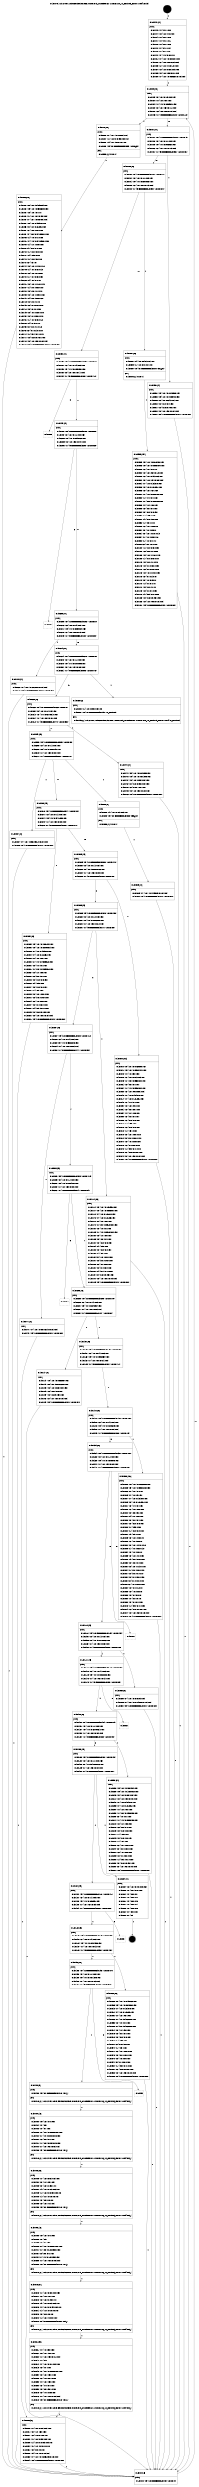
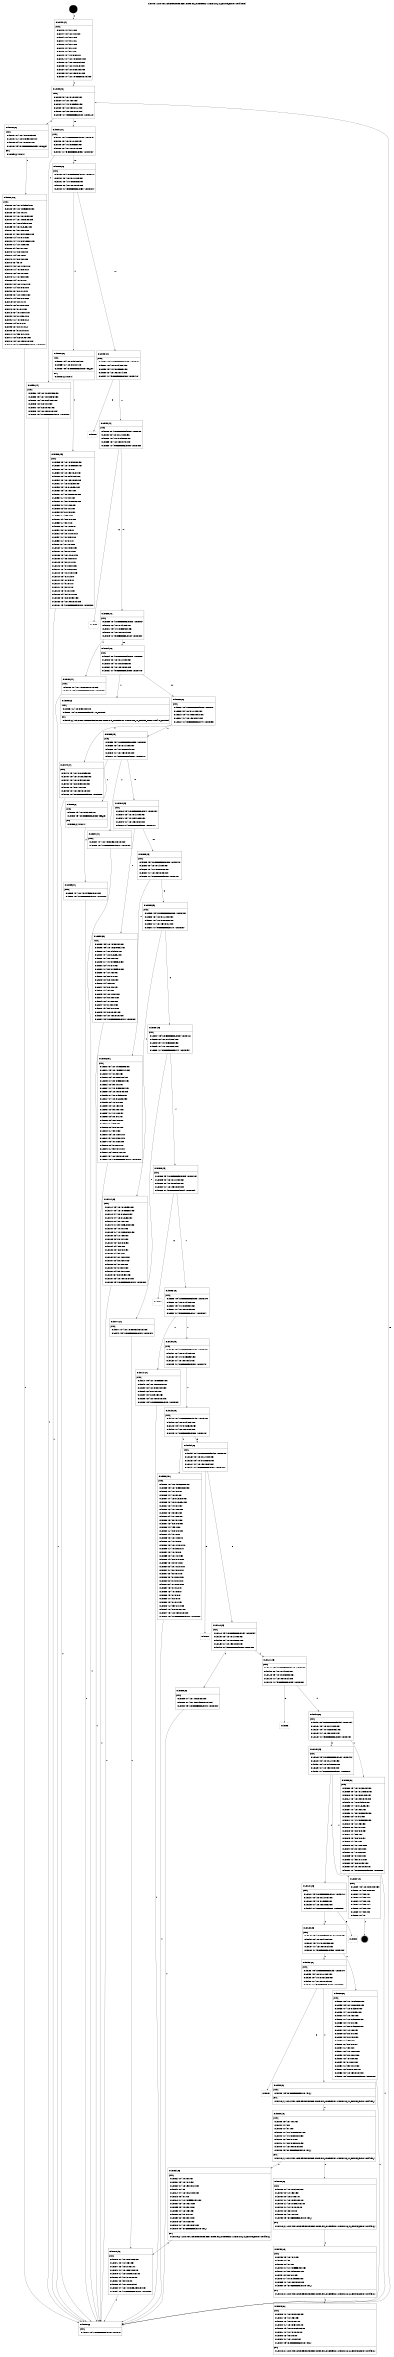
(81, 2335) -> (277, 2165)
